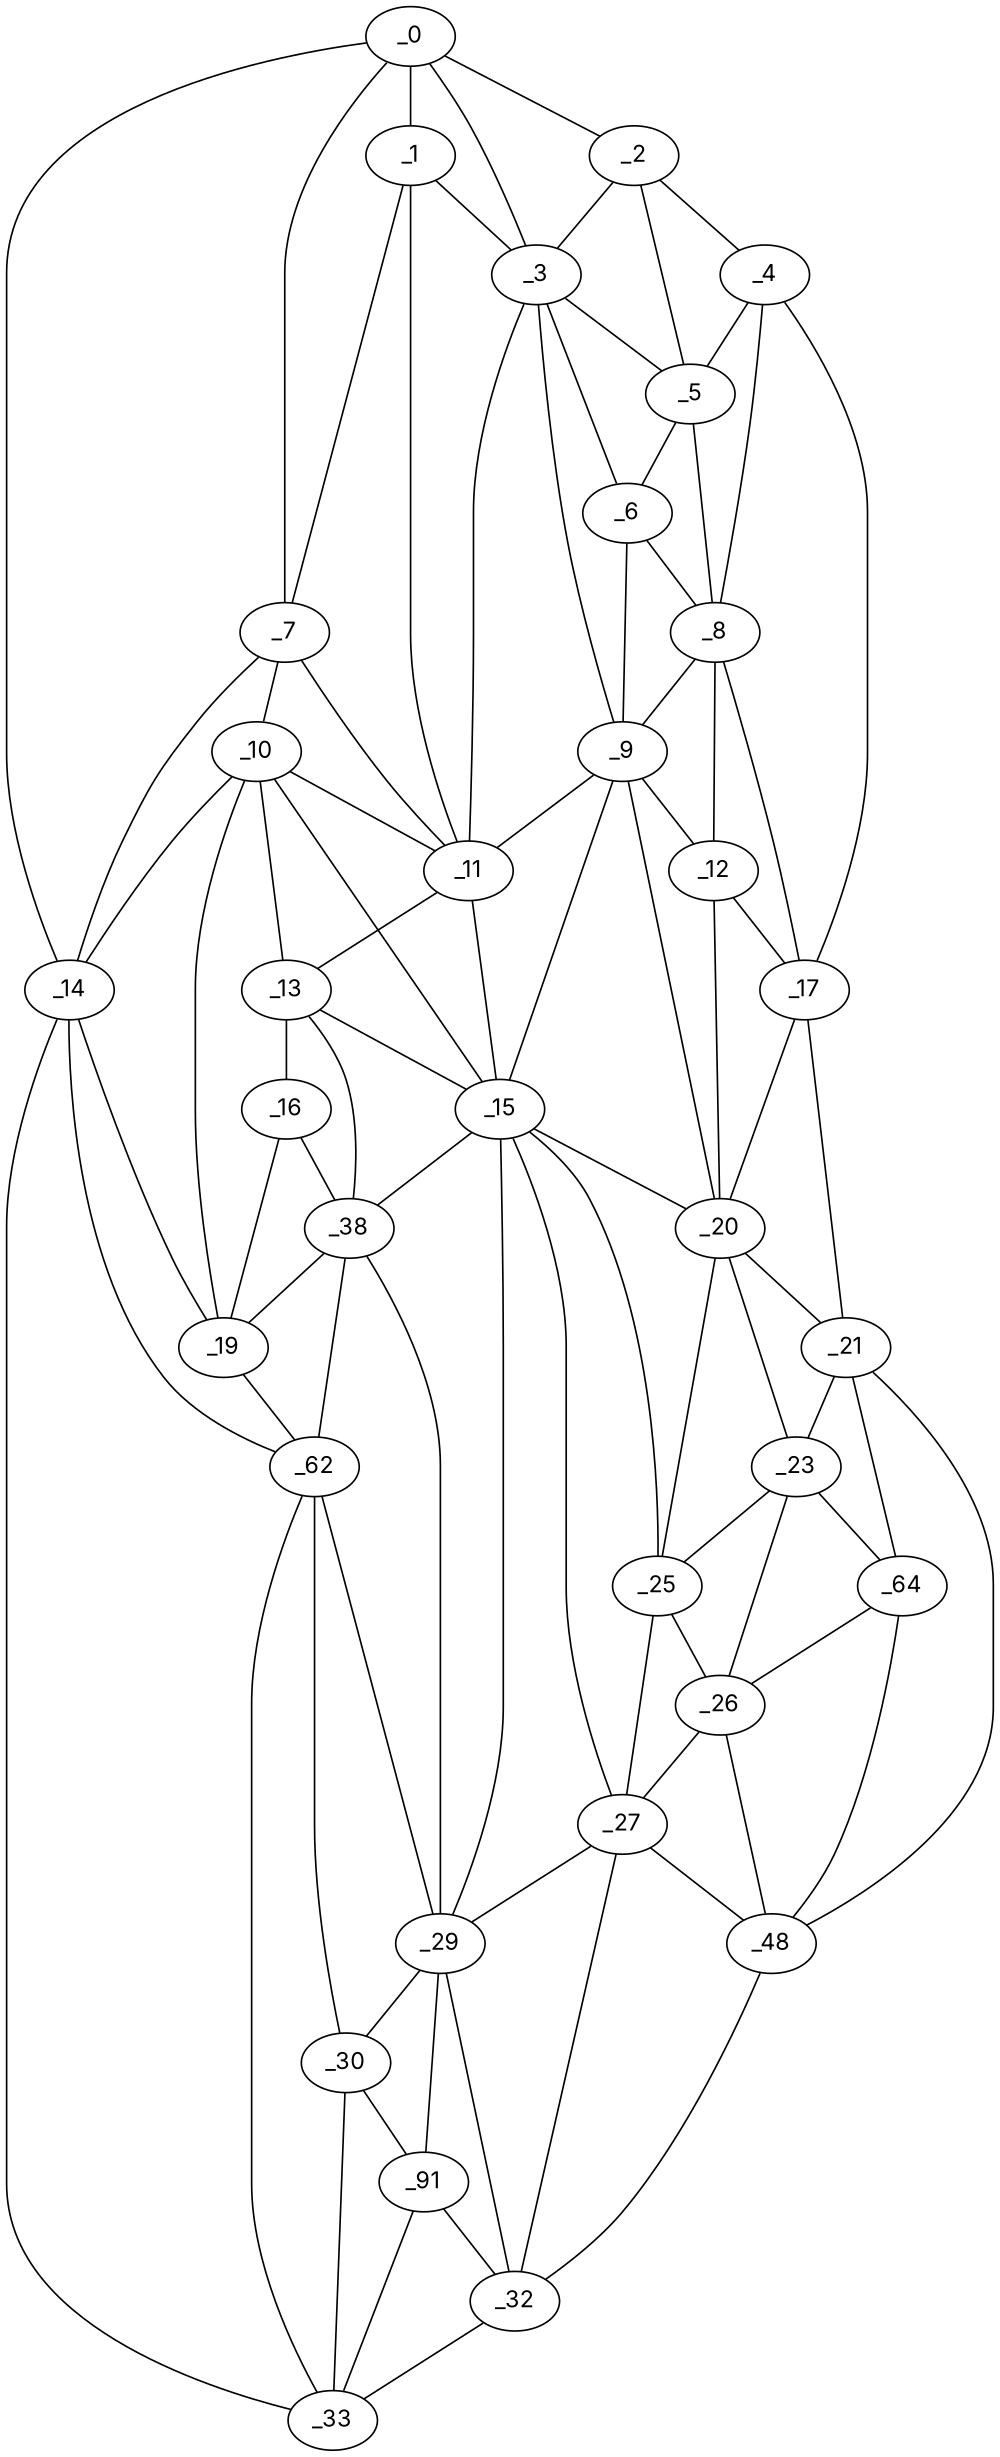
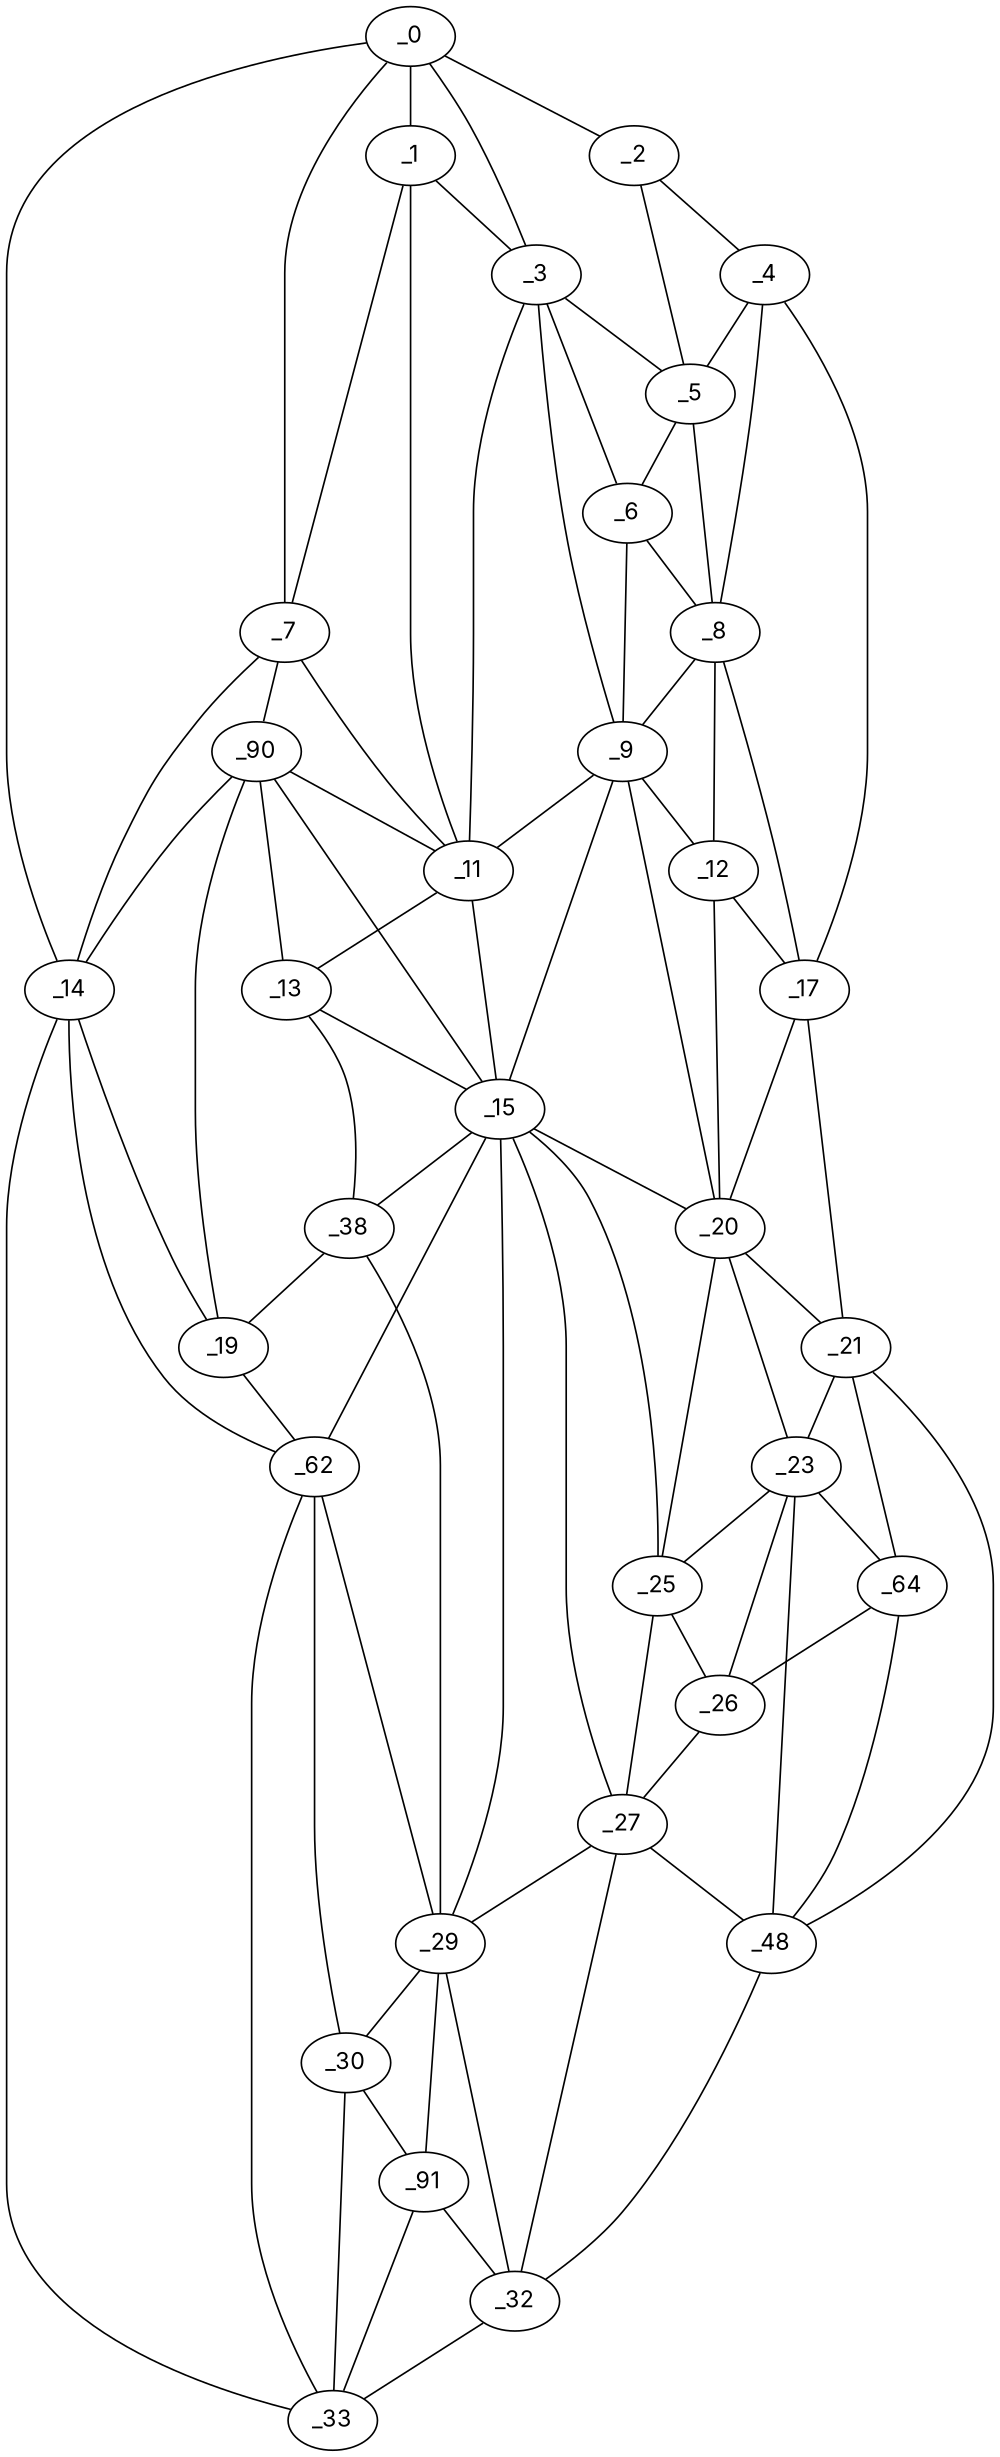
(585, 215) -> none
(257, 752) -> (257, 752)
(286, 1109) -> none
(332, 1348) -> (407, 1288)
(746, 1824) -> (784, 1705)
